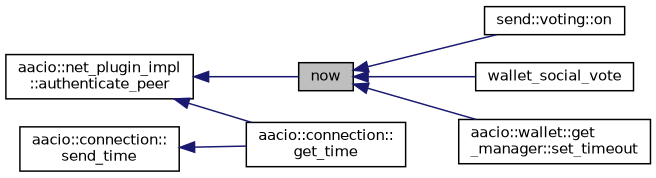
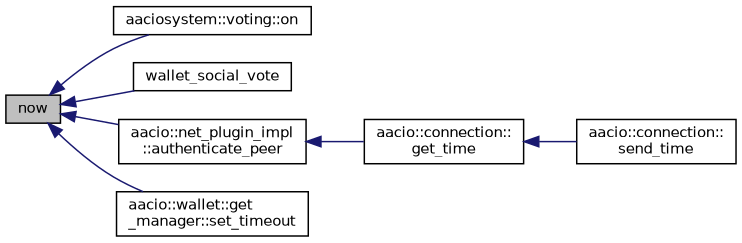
(555, 21) -> (212, 21)
(254, 77) -> (97, 121)
(220, 147) -> (558, 142)
